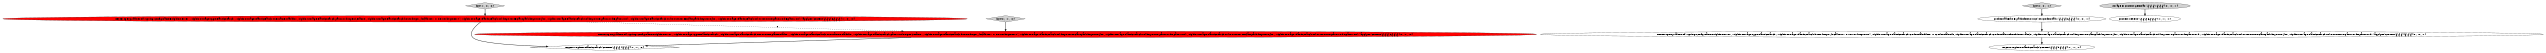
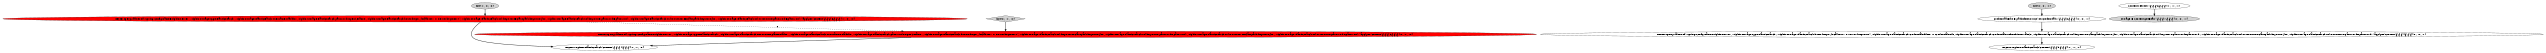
(485, 6) -> (485, 6)
(2042, 6) -> (2042, 6)
(2145, 11) -> (2154, 11)
(605, 47) -> (605, 47)
